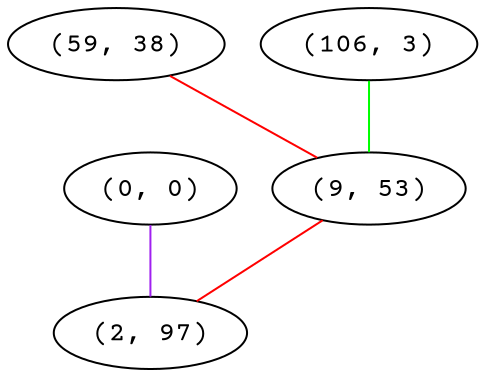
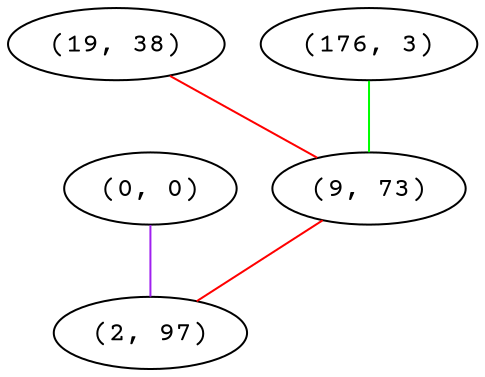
(116, 44) -> (116, 44)
(369, 44) -> (369, 44)
(369, 189) -> (369, 189)
